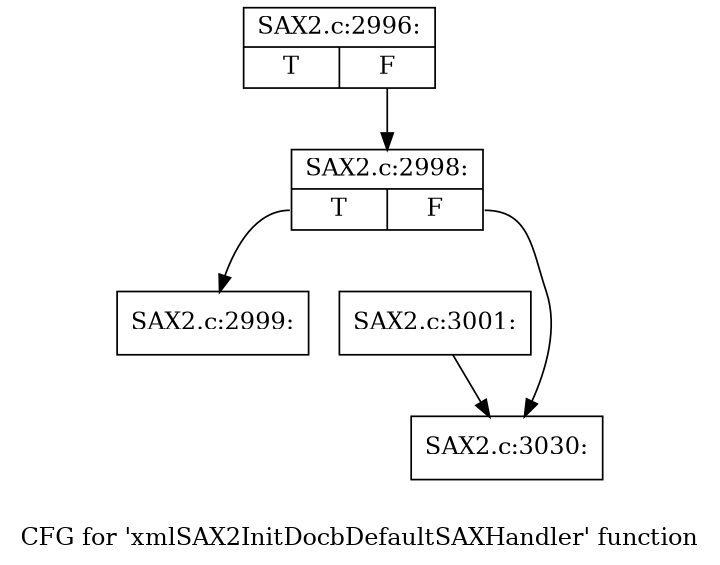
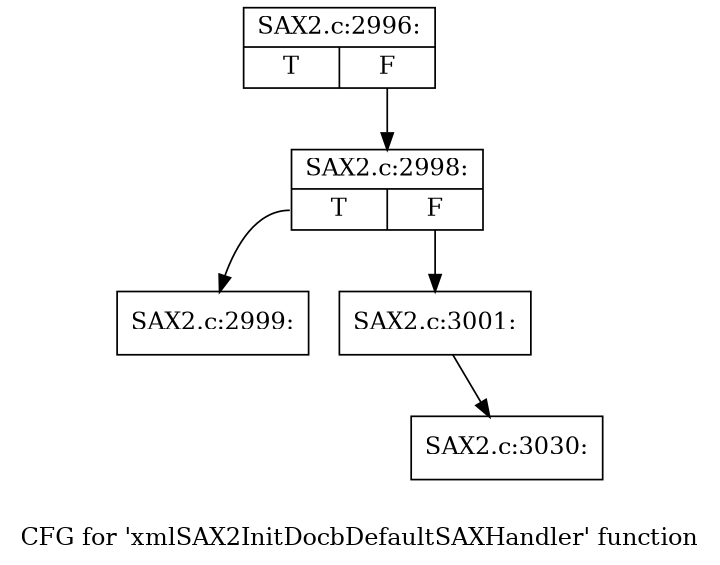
(546, 292) -> (435, 252)
